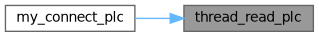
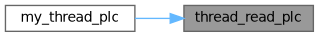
(70, 18) -> (70, 18)
